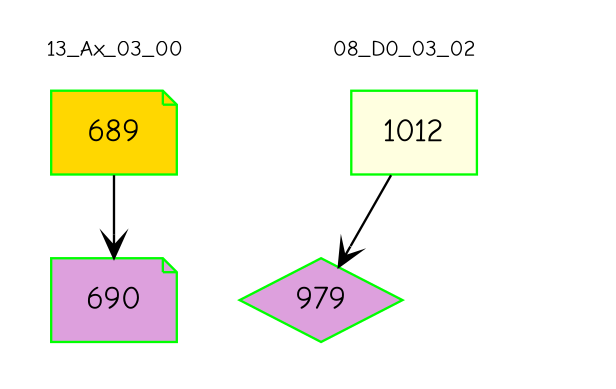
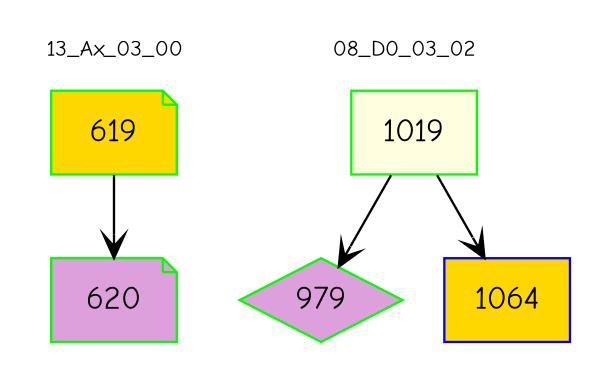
(114, 133) -> (114, 133)
(414, 133) -> (414, 133)
(114, 300) -> (114, 300)
none -> (507, 300)
